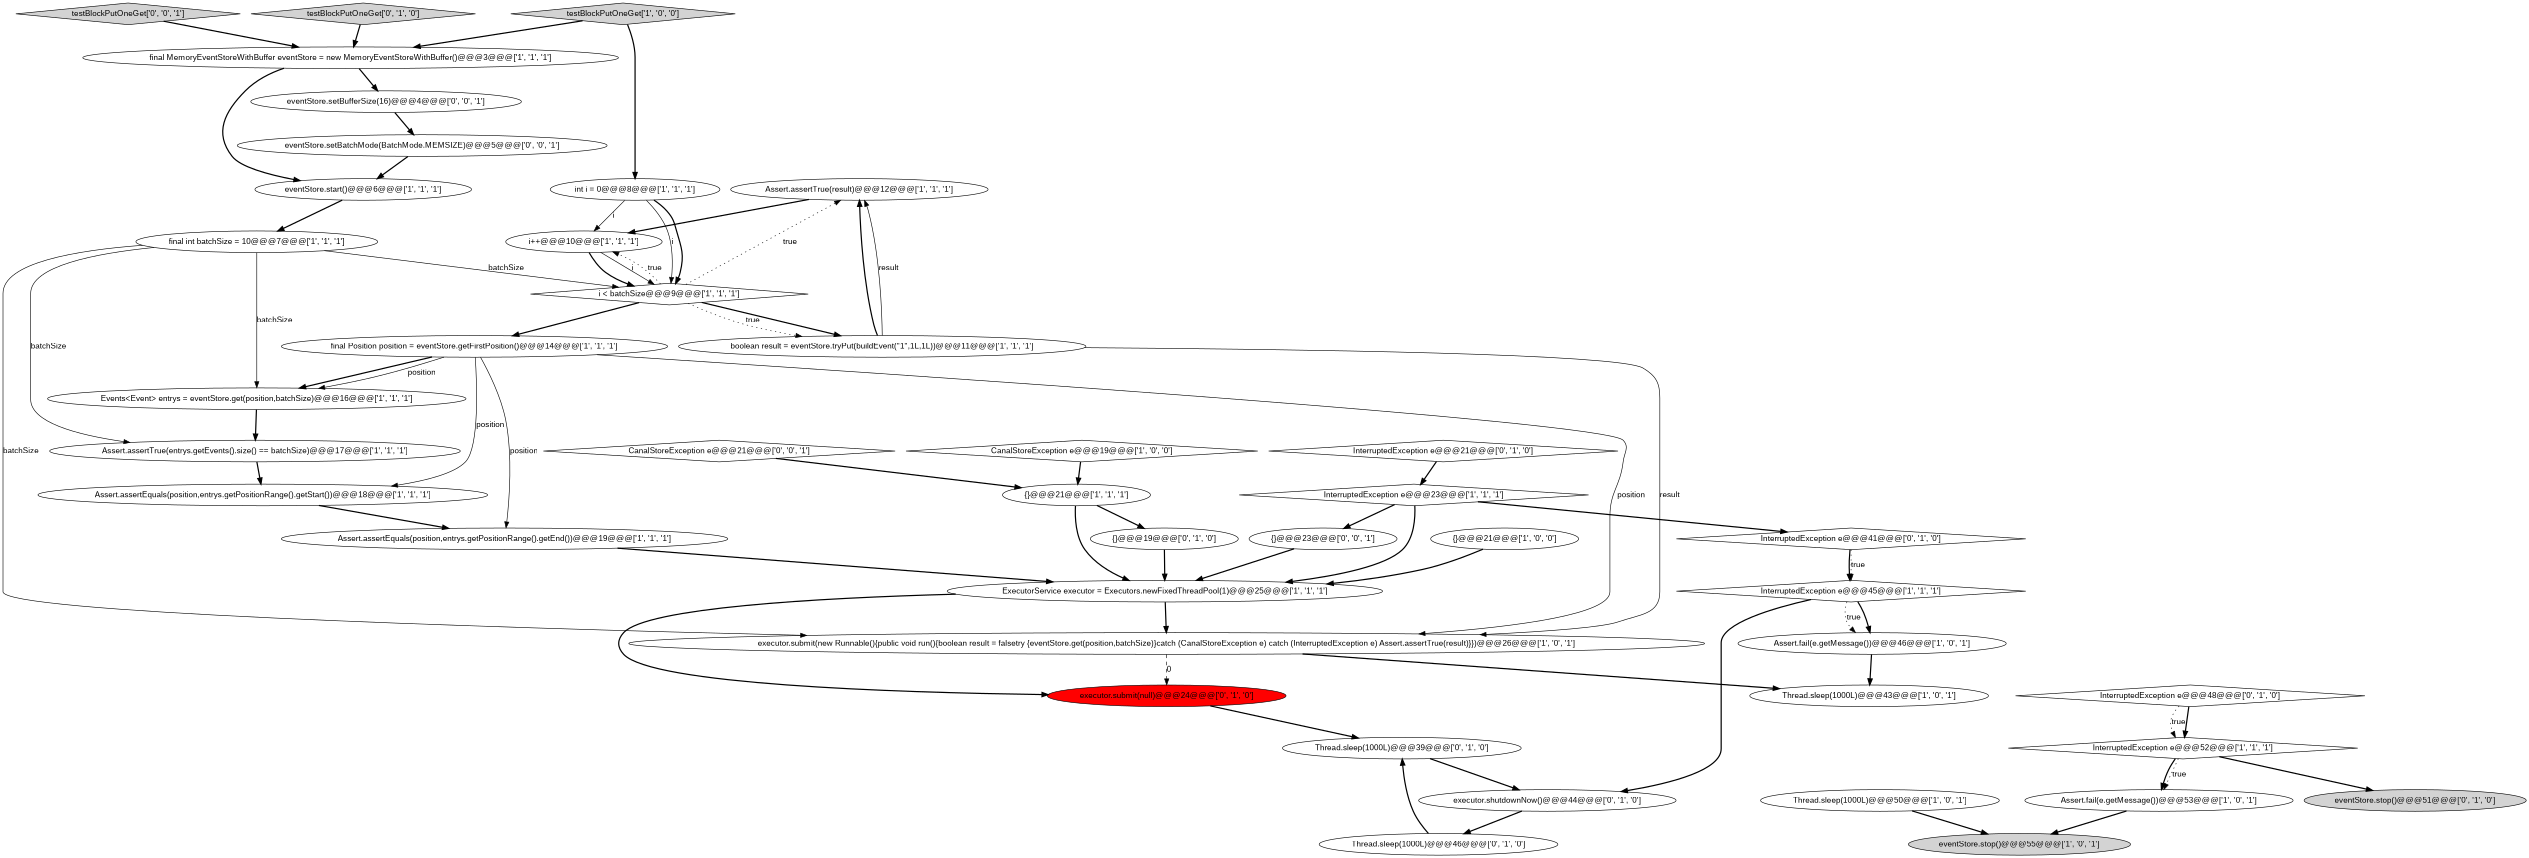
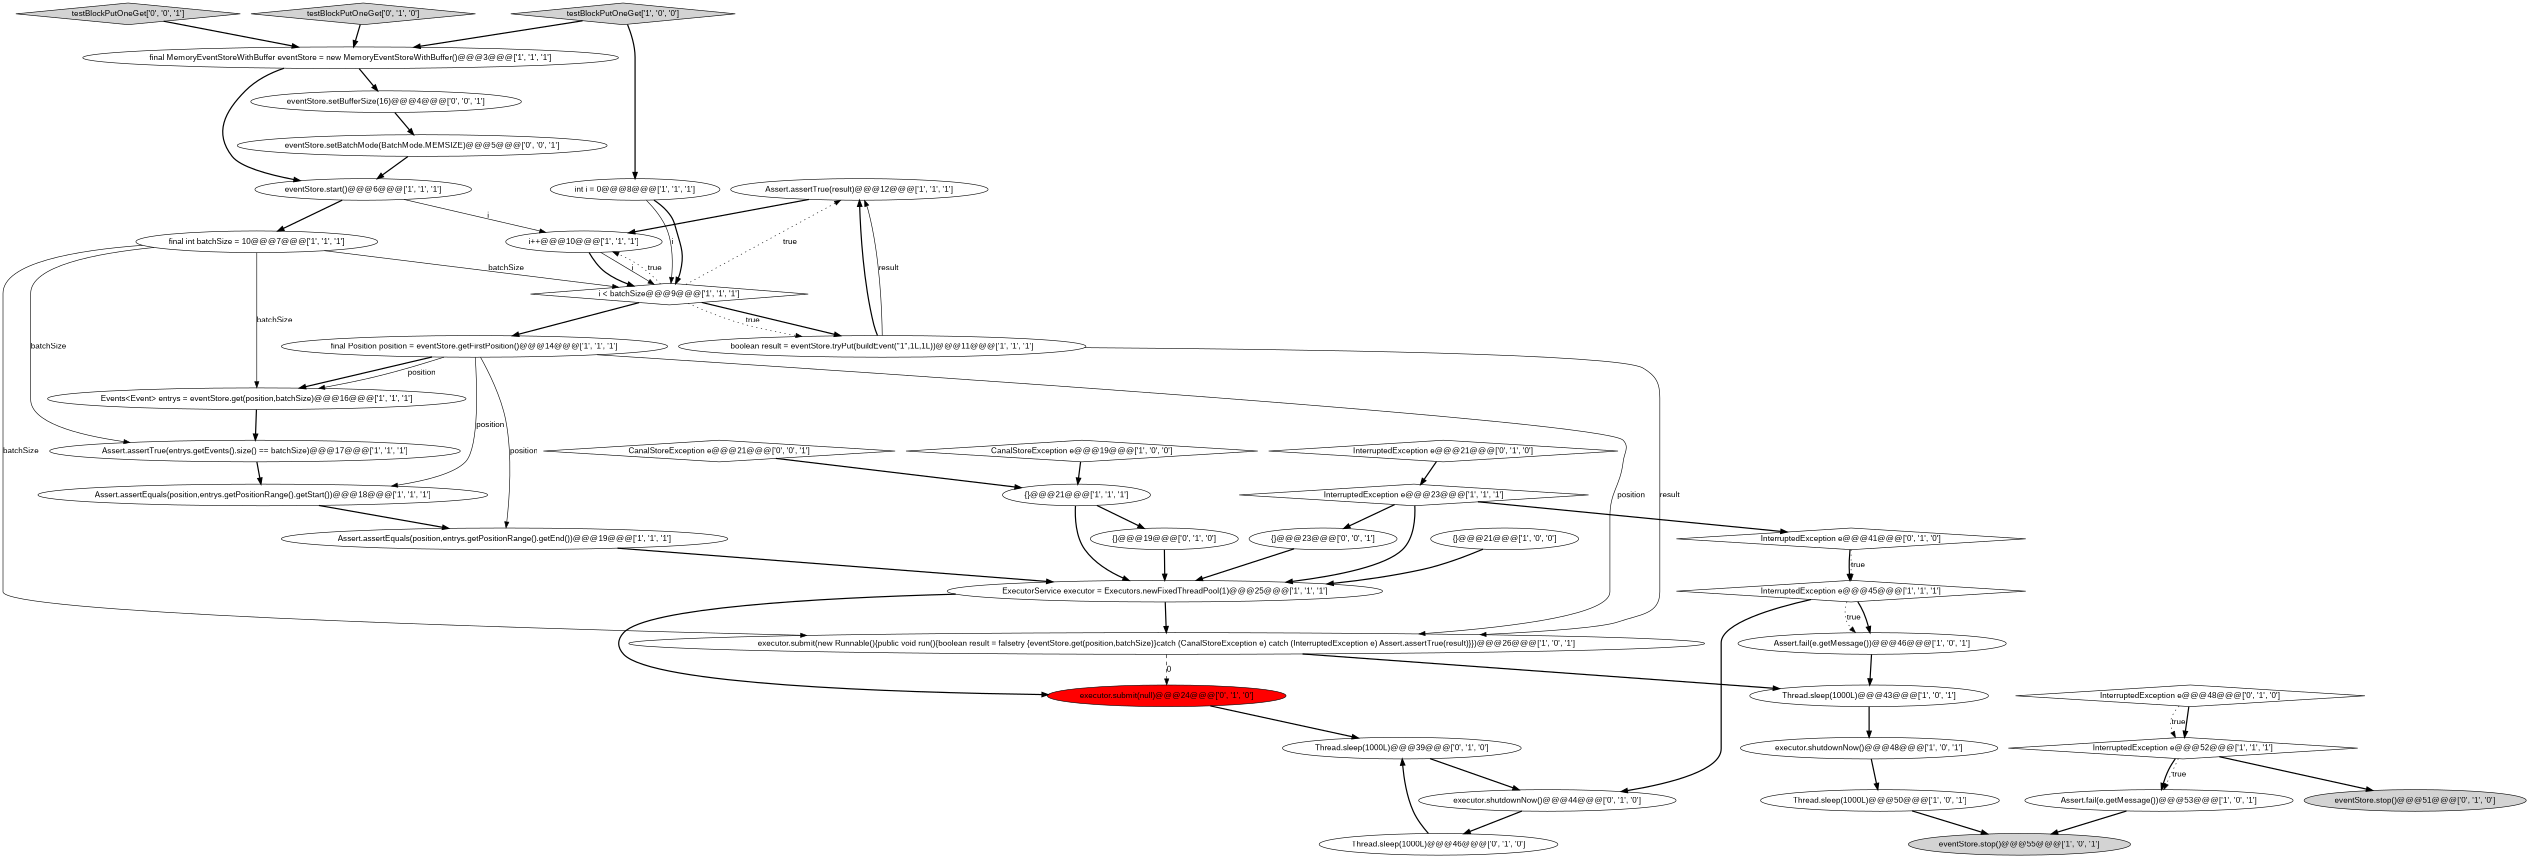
(612, 213) -> (472, 215)
none -> (1869, 748)
